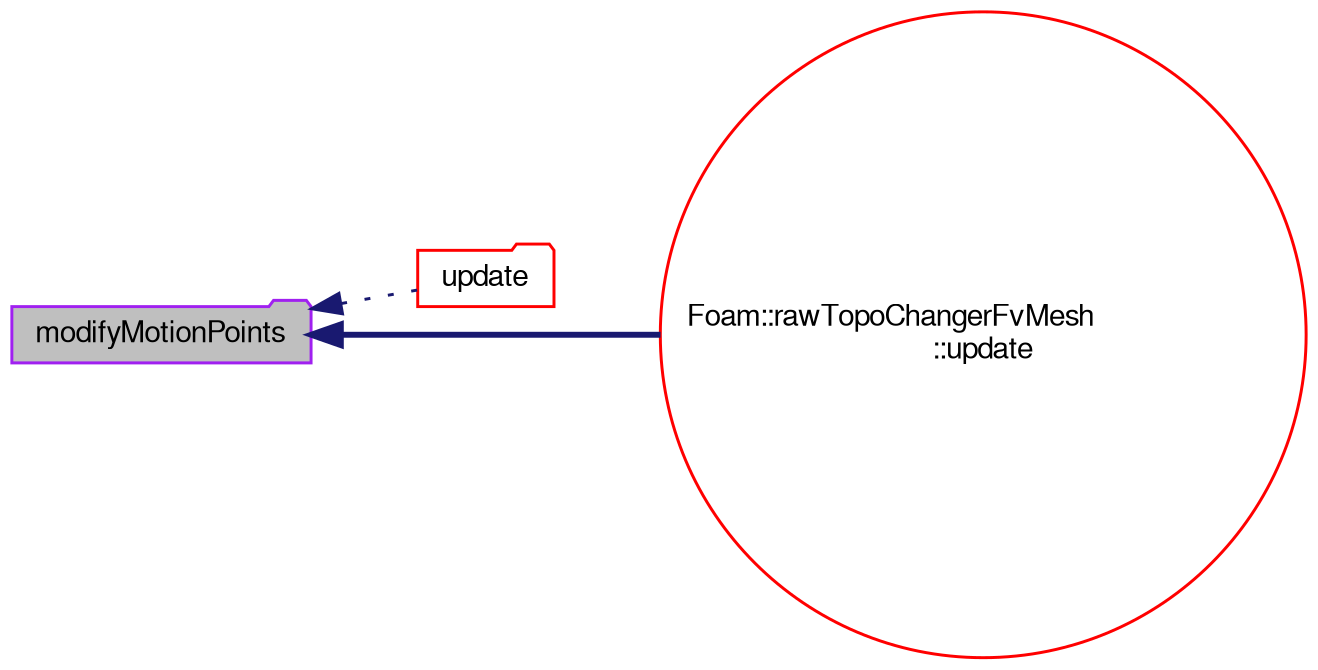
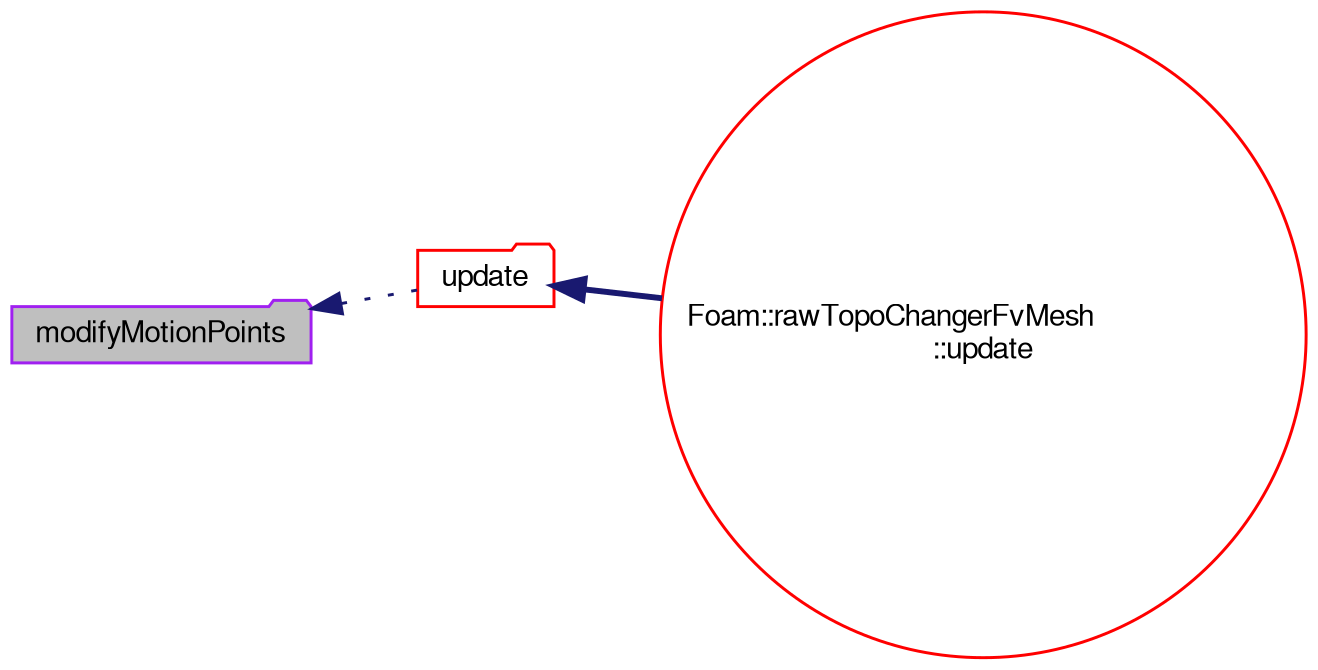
(501, 335) -> (623, 294)
